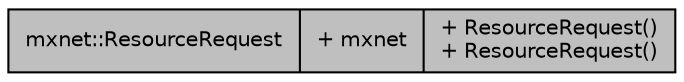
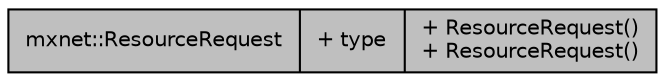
(362, 40) -> (352, 40)
